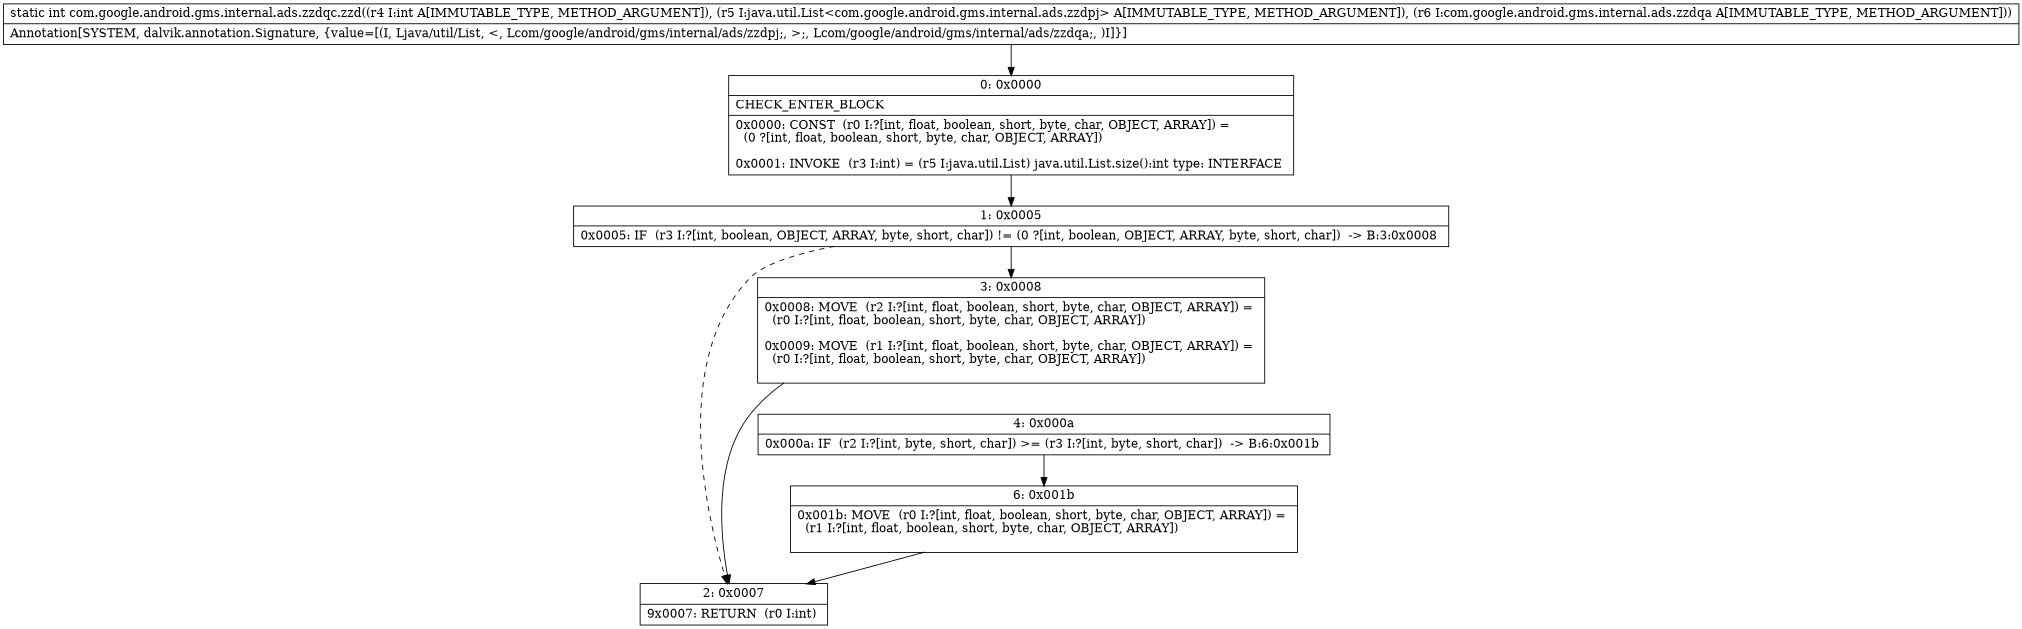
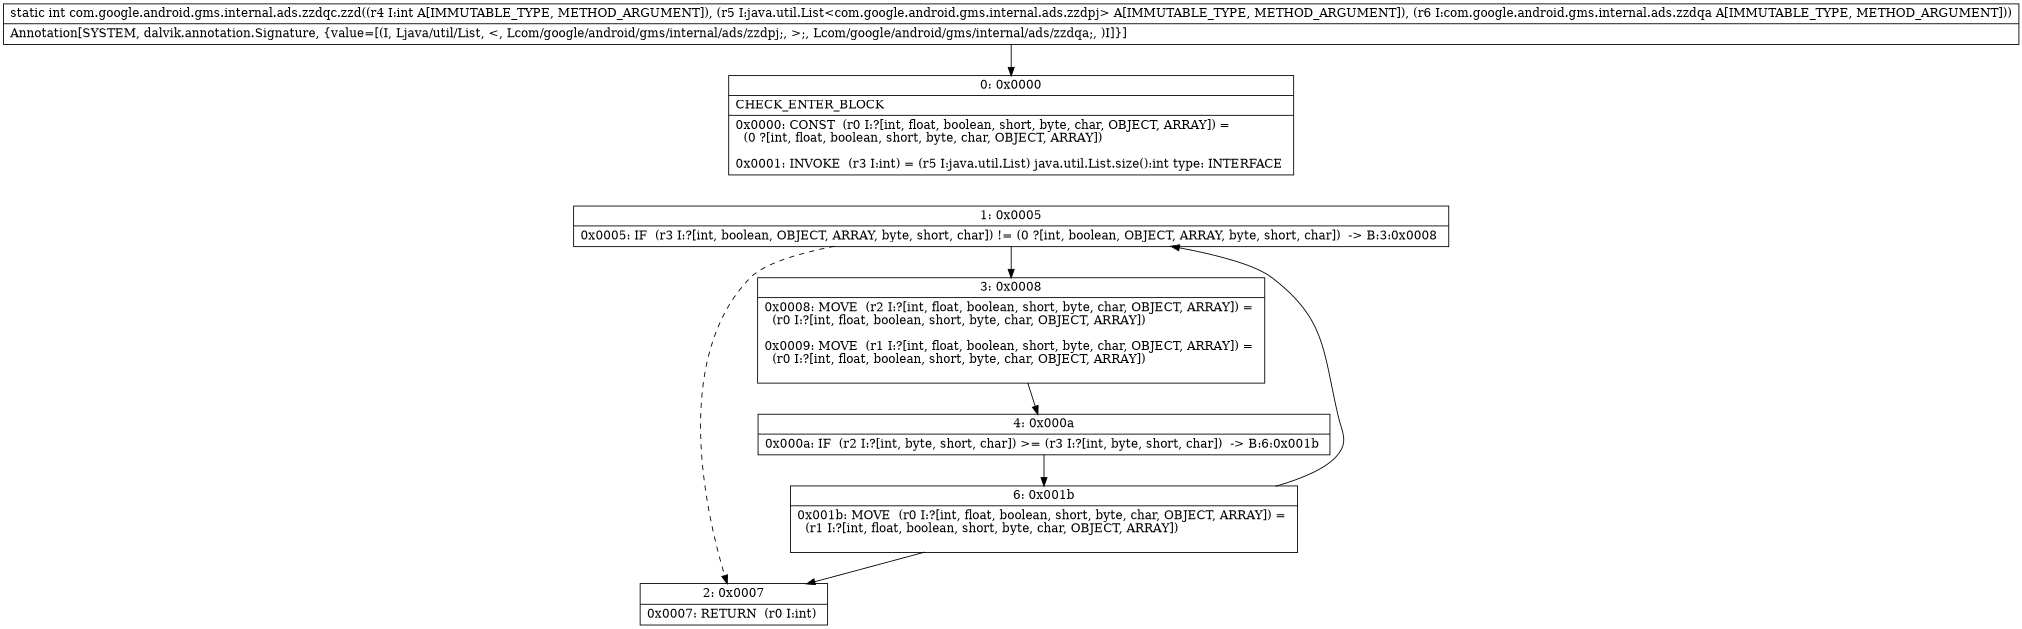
(1011, 186) -> (1322, 346)
(726, 469) -> (1031, 394)
(734, 614) -> (734, 614)
